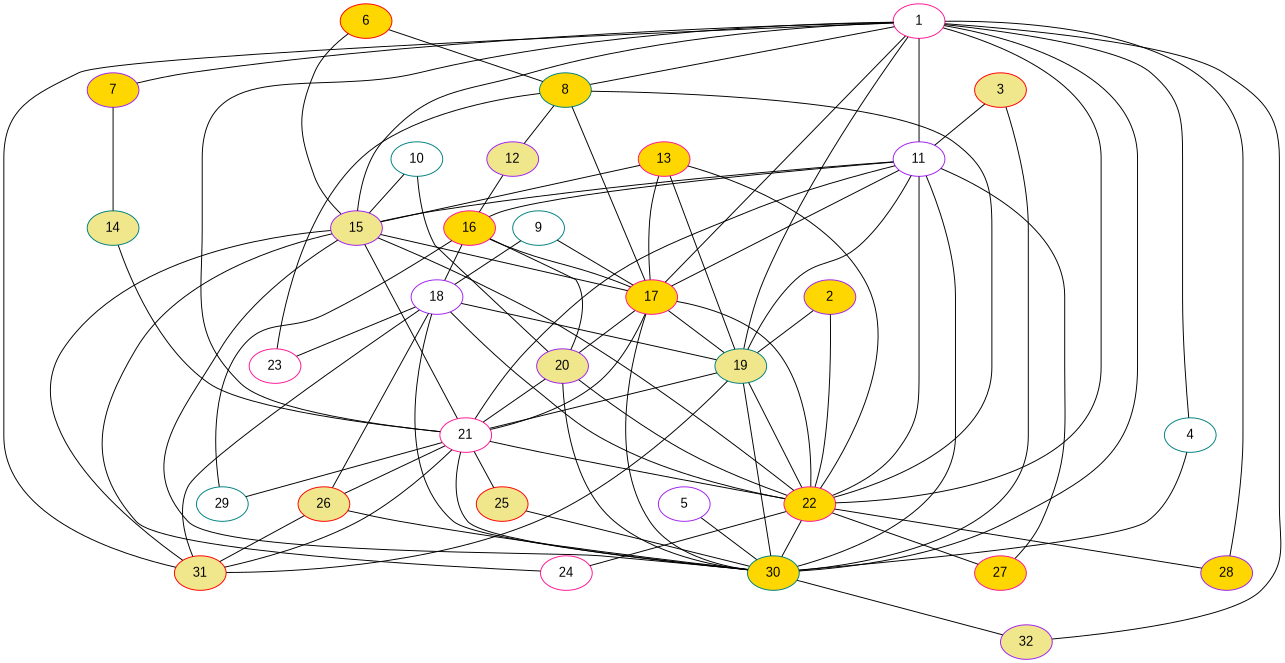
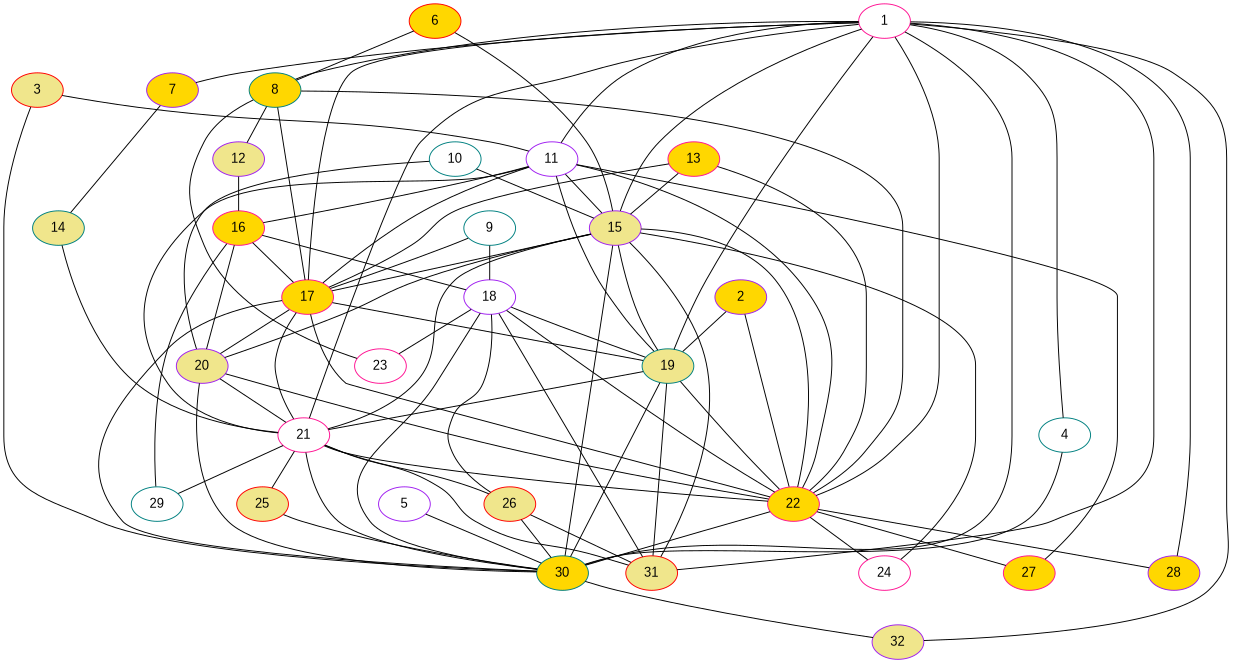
(702, 263) -> (633, 300)
none -> (404, 286)
(955, 413) -> none
